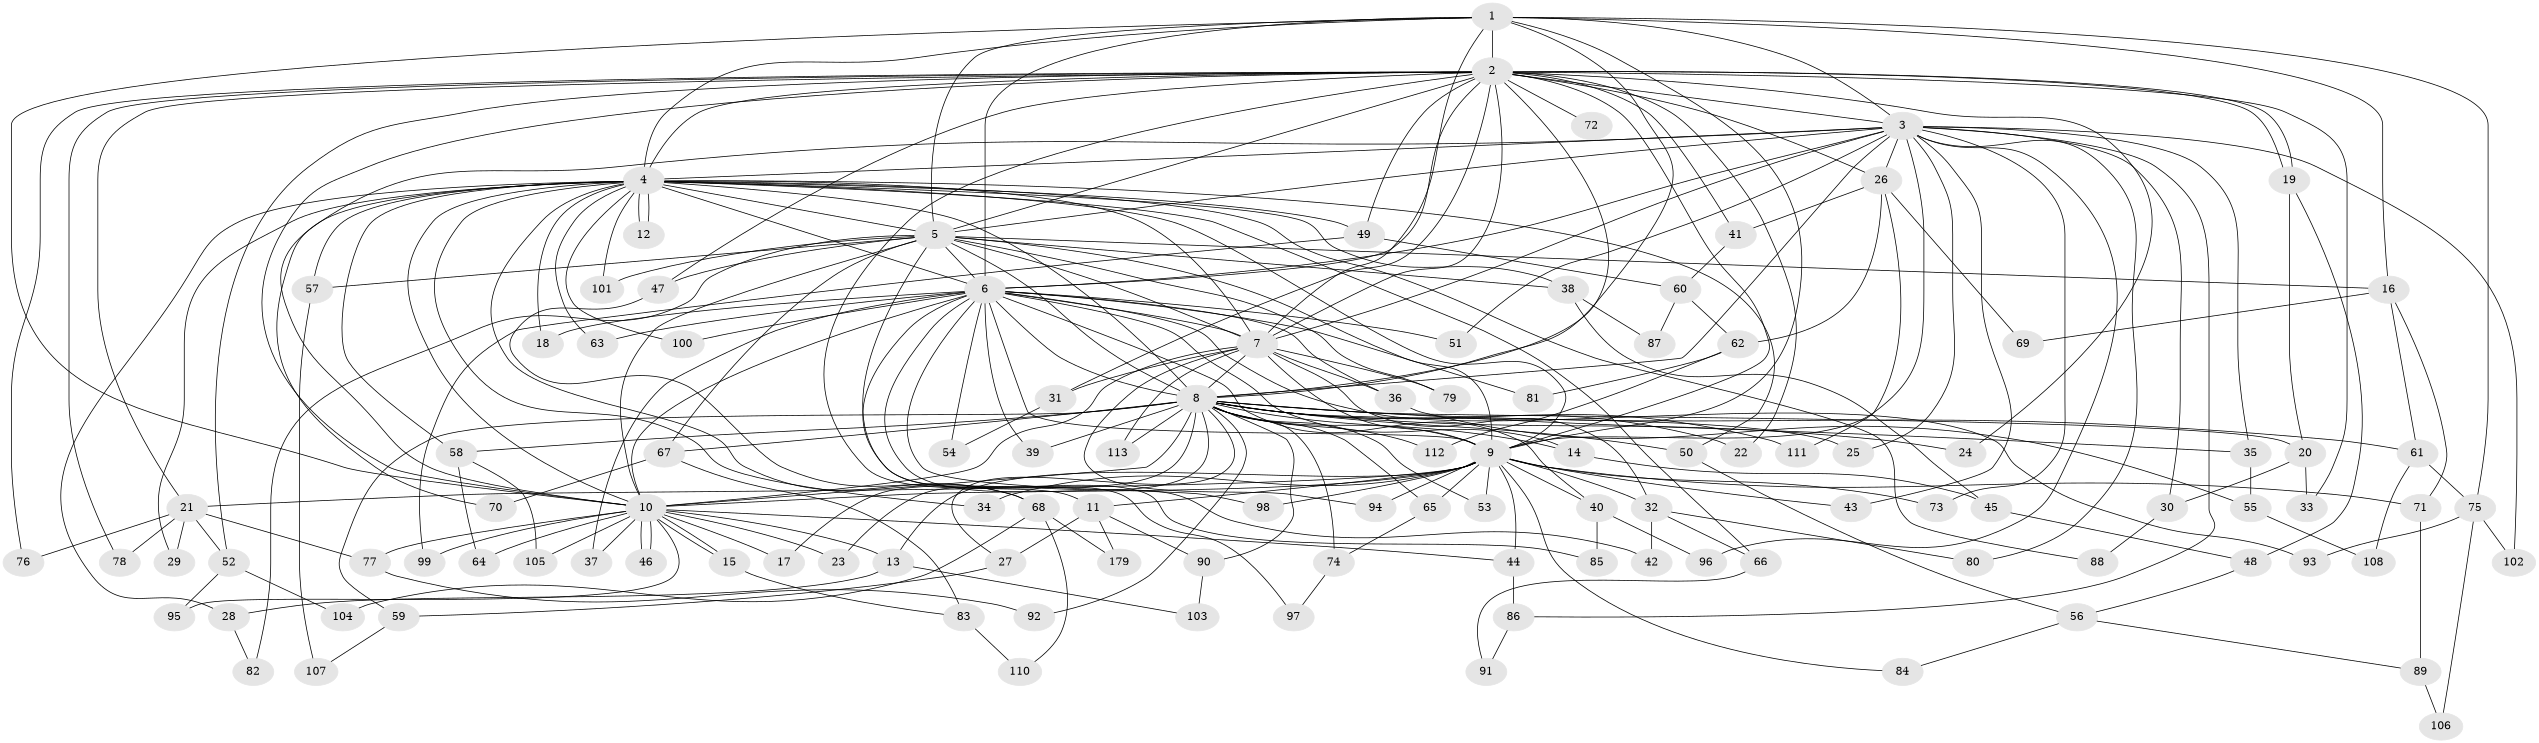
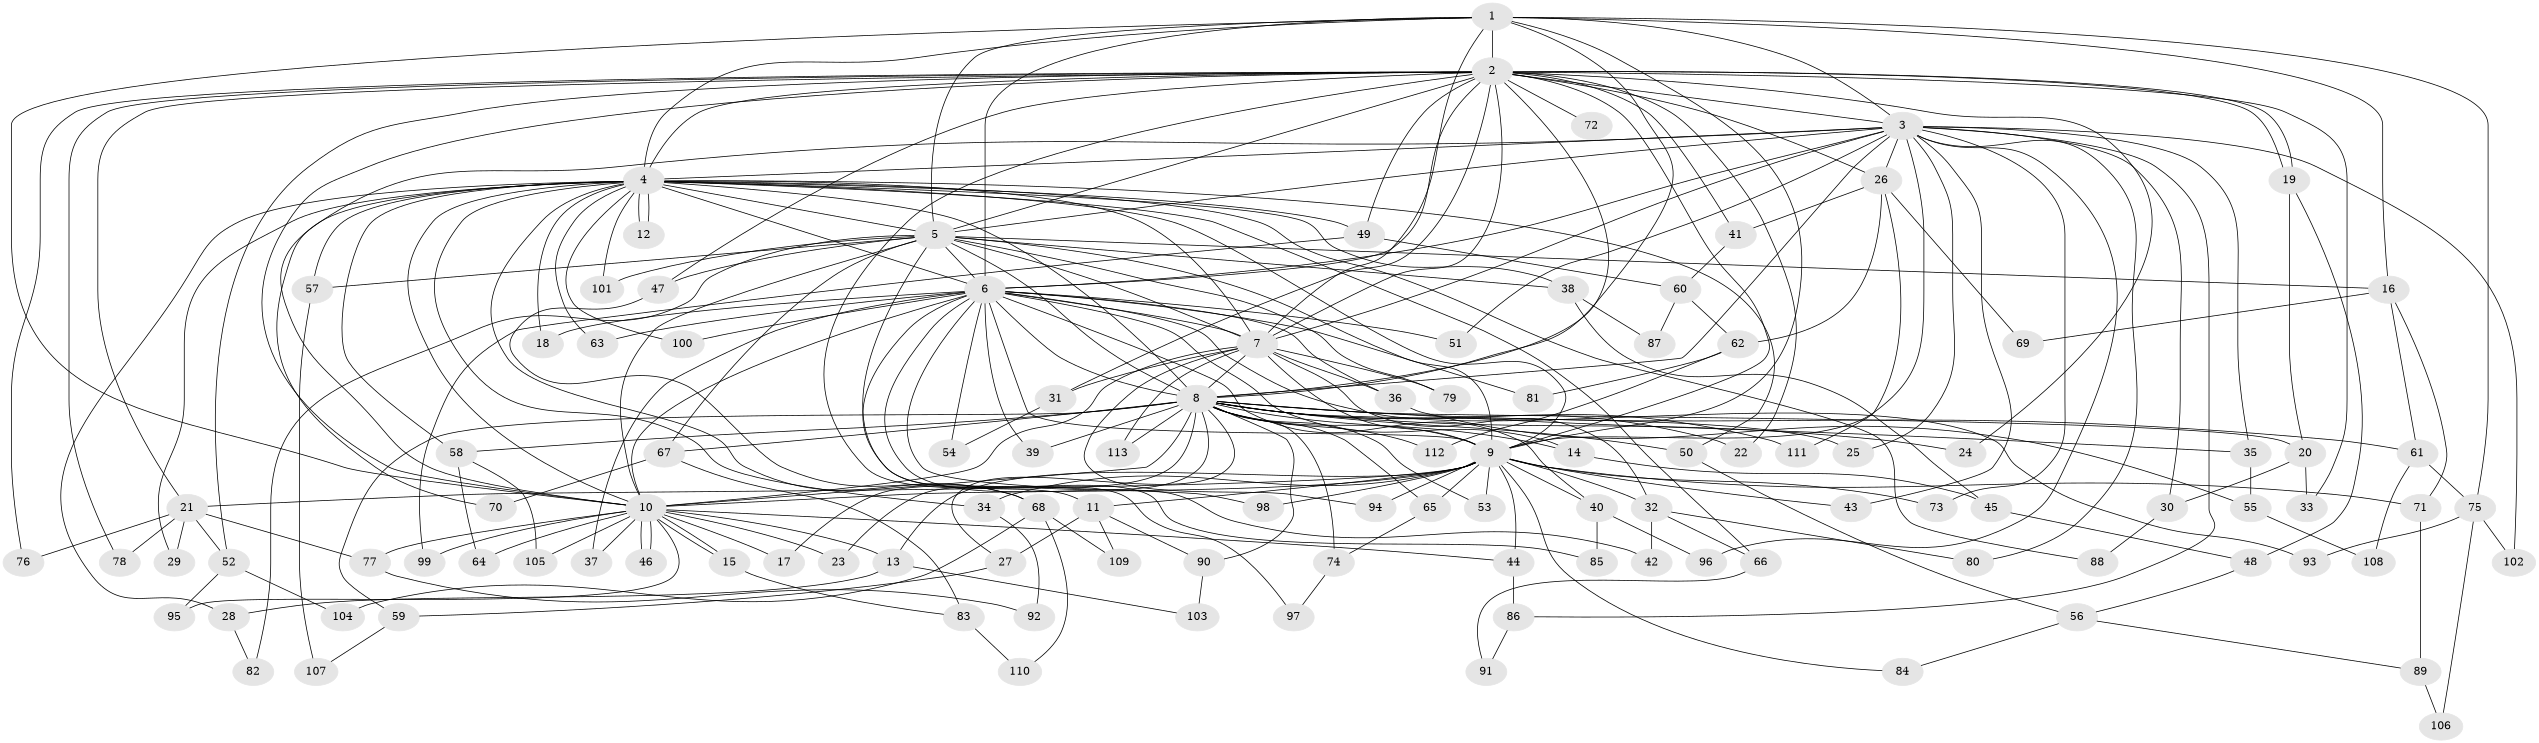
(1199, 523) -> (1035, 553)
(1119, 563) -> (1119, 563)
